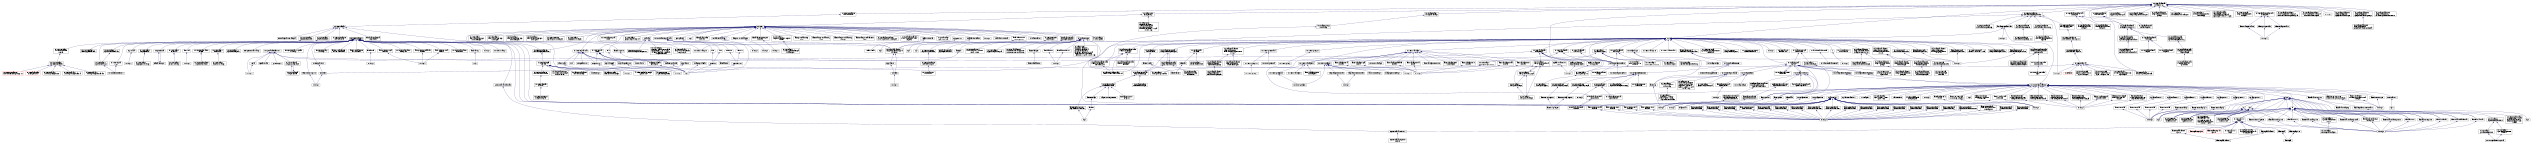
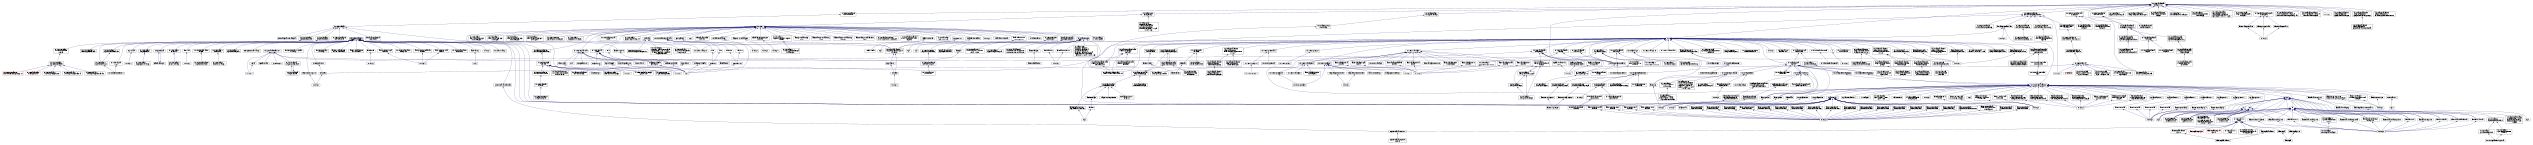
(2074, 14) -> (2074, 14)
